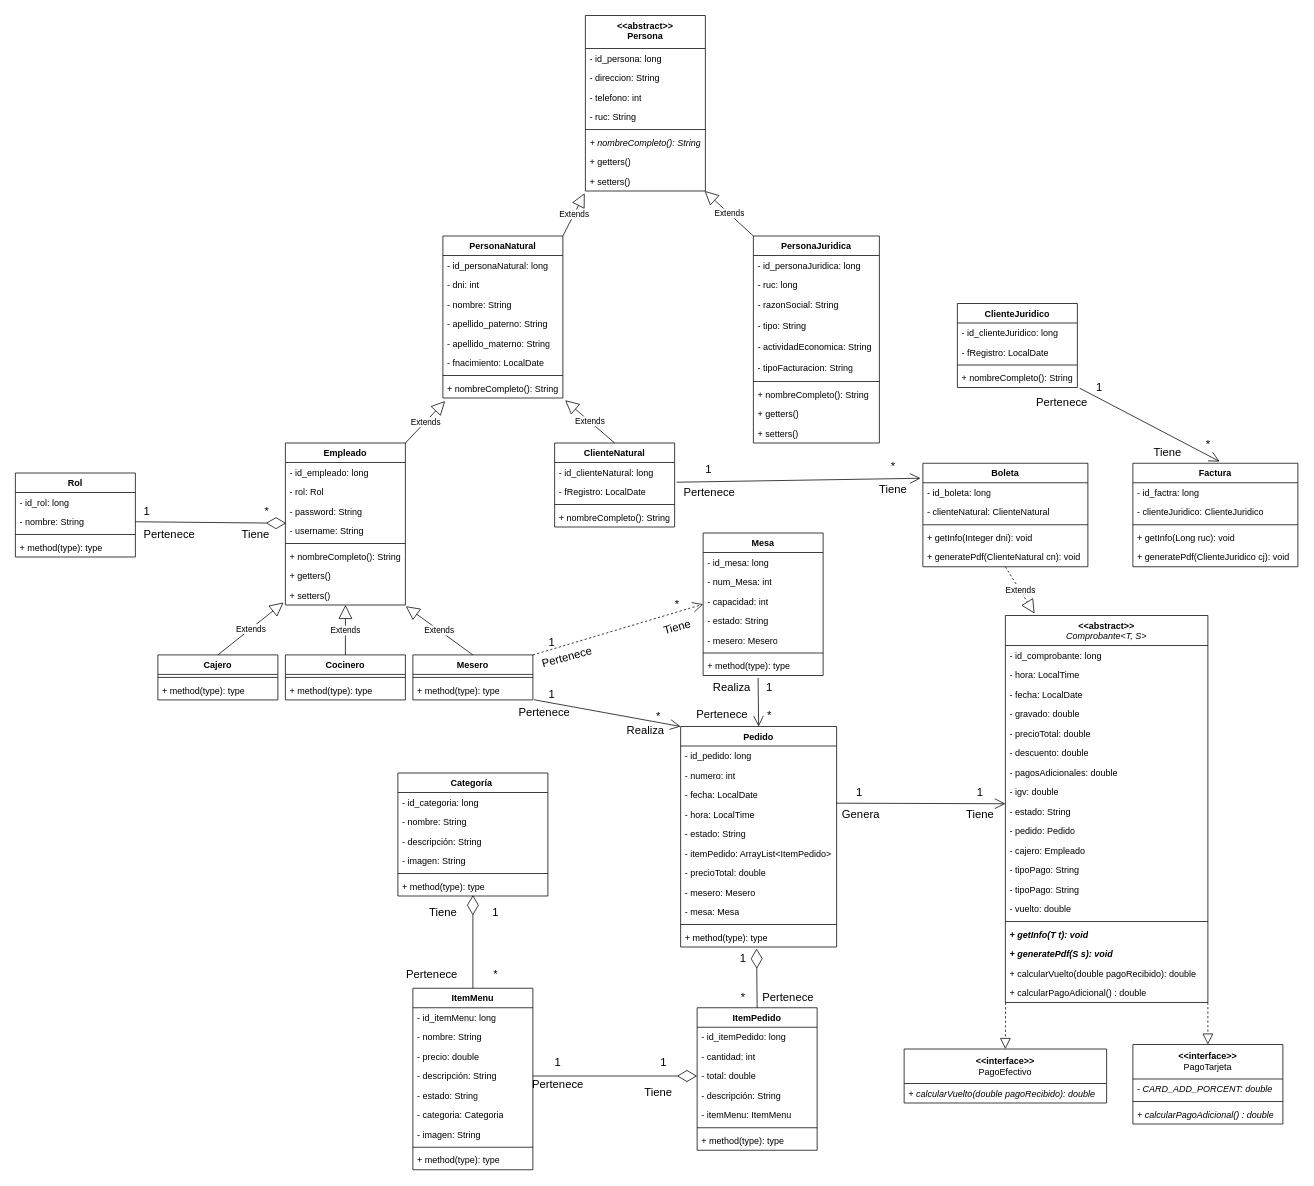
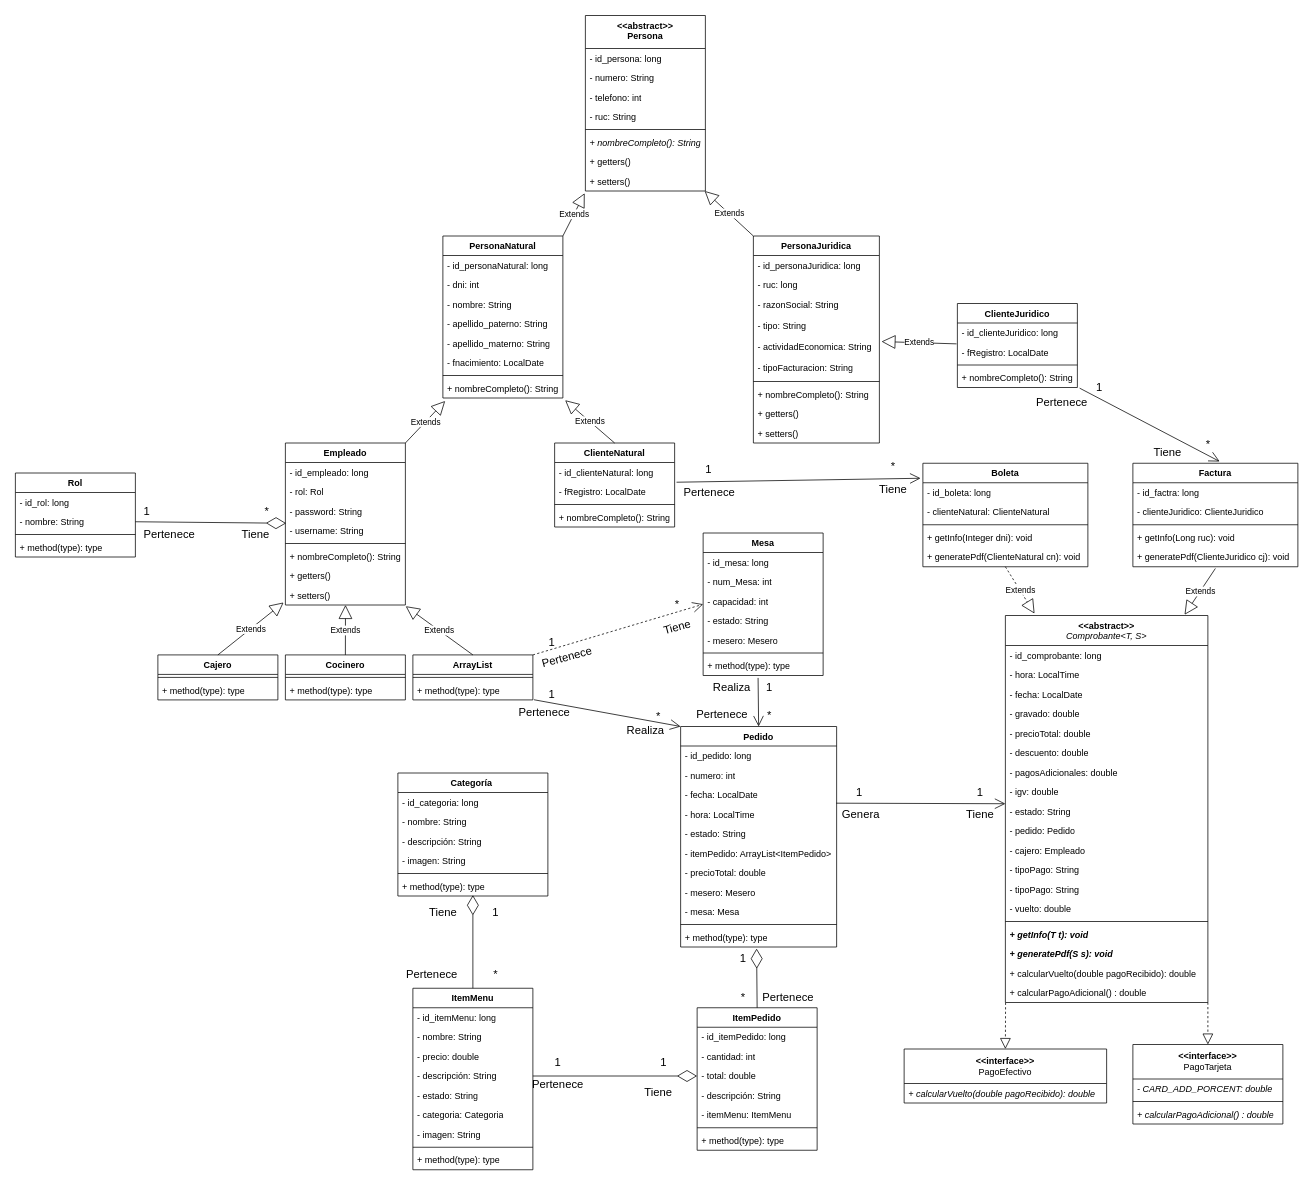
(631, 79) -> (626, 79)
none -> (925, 343)
none -> (1204, 585)
(473, 666) -> (473, 666)
